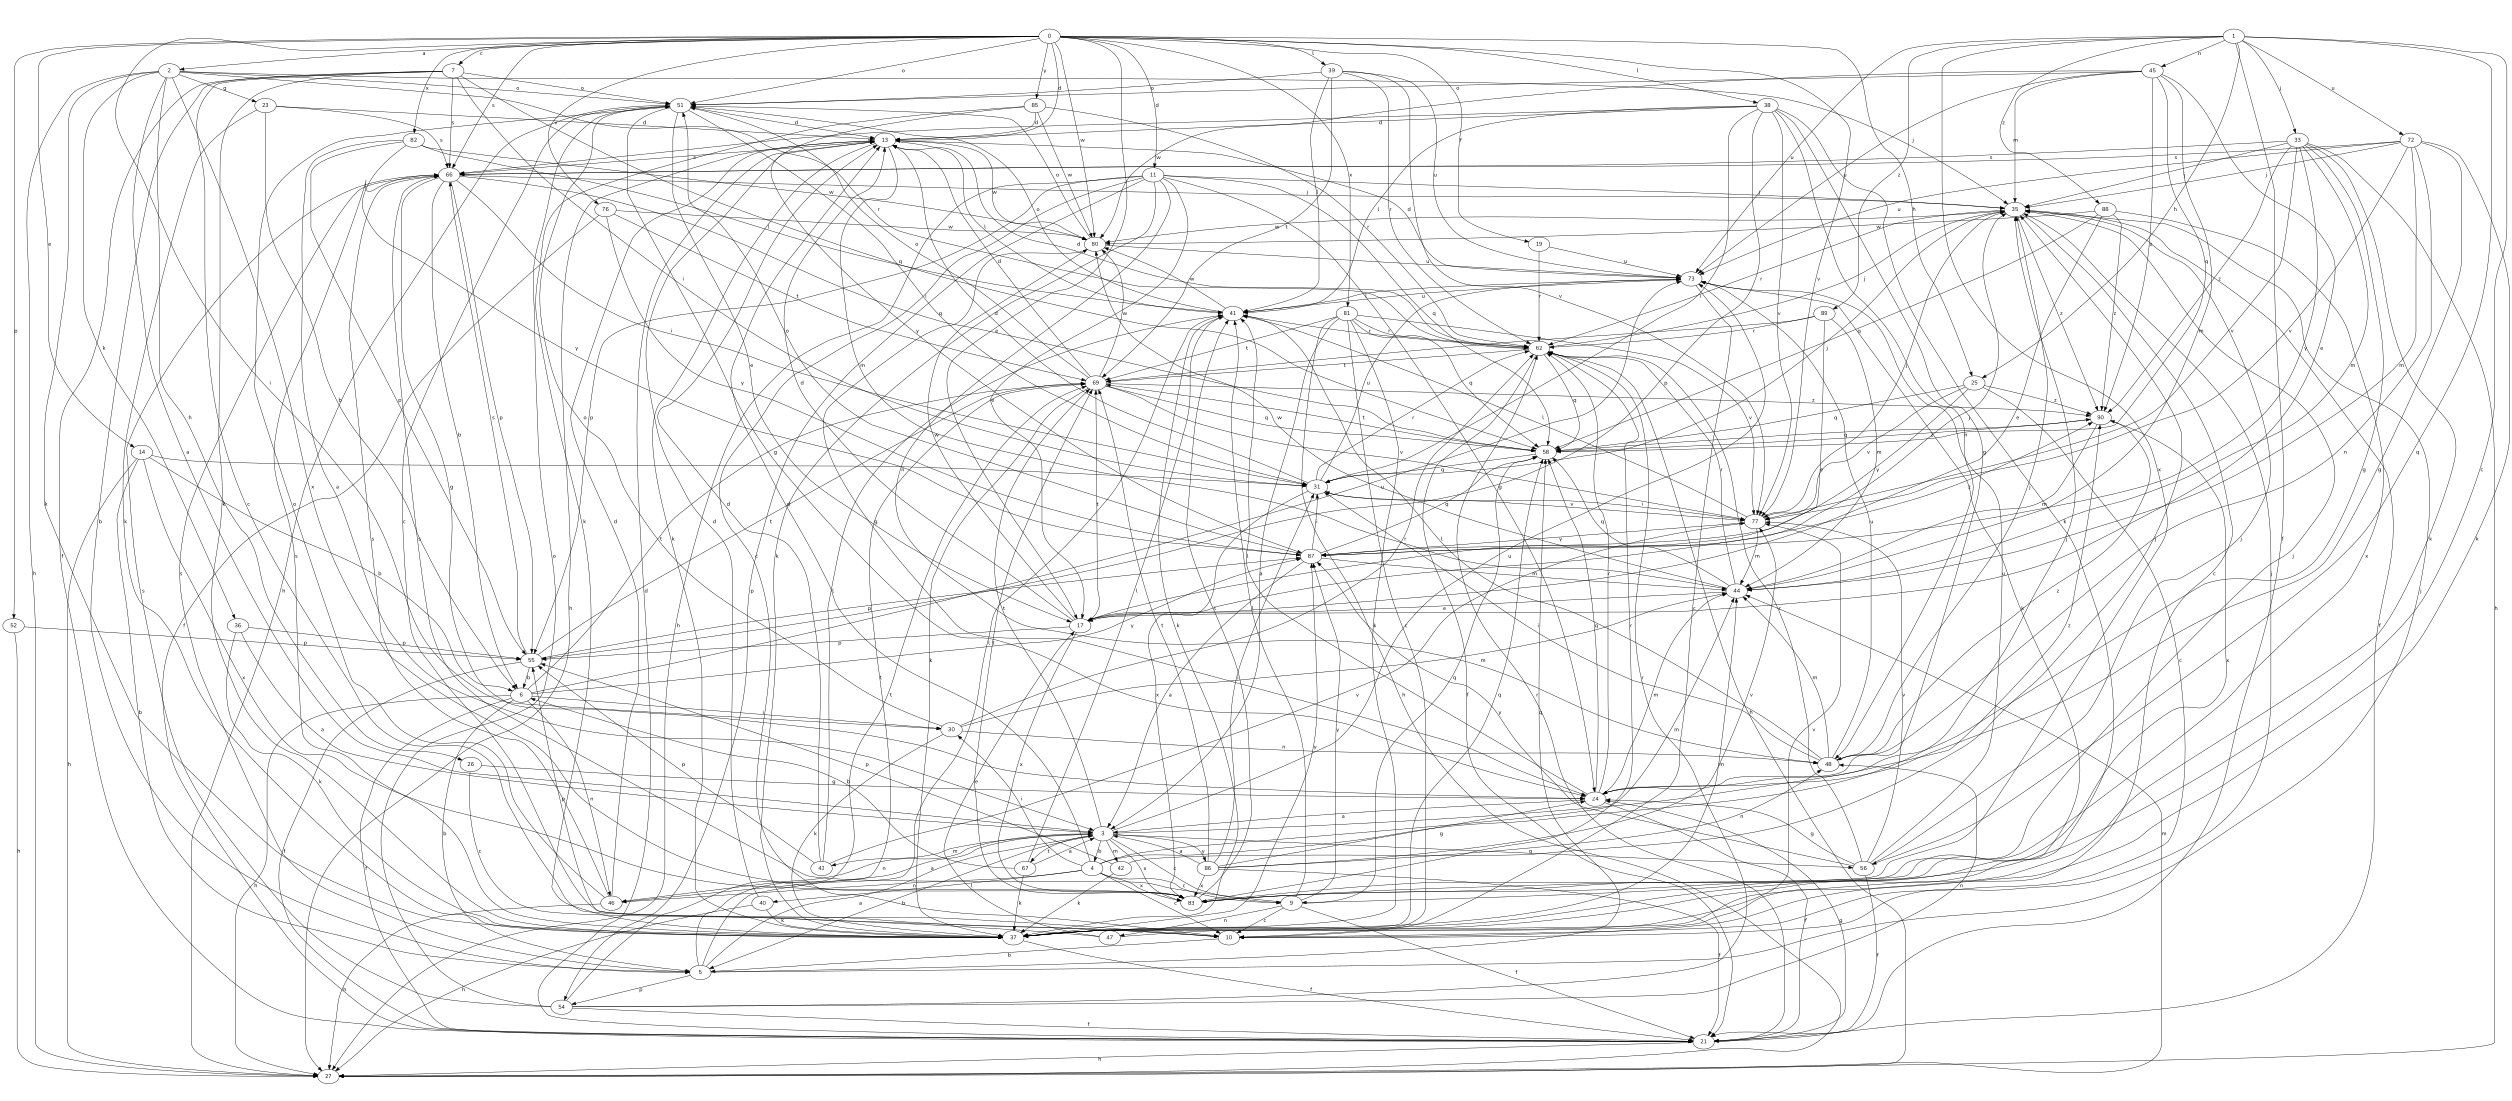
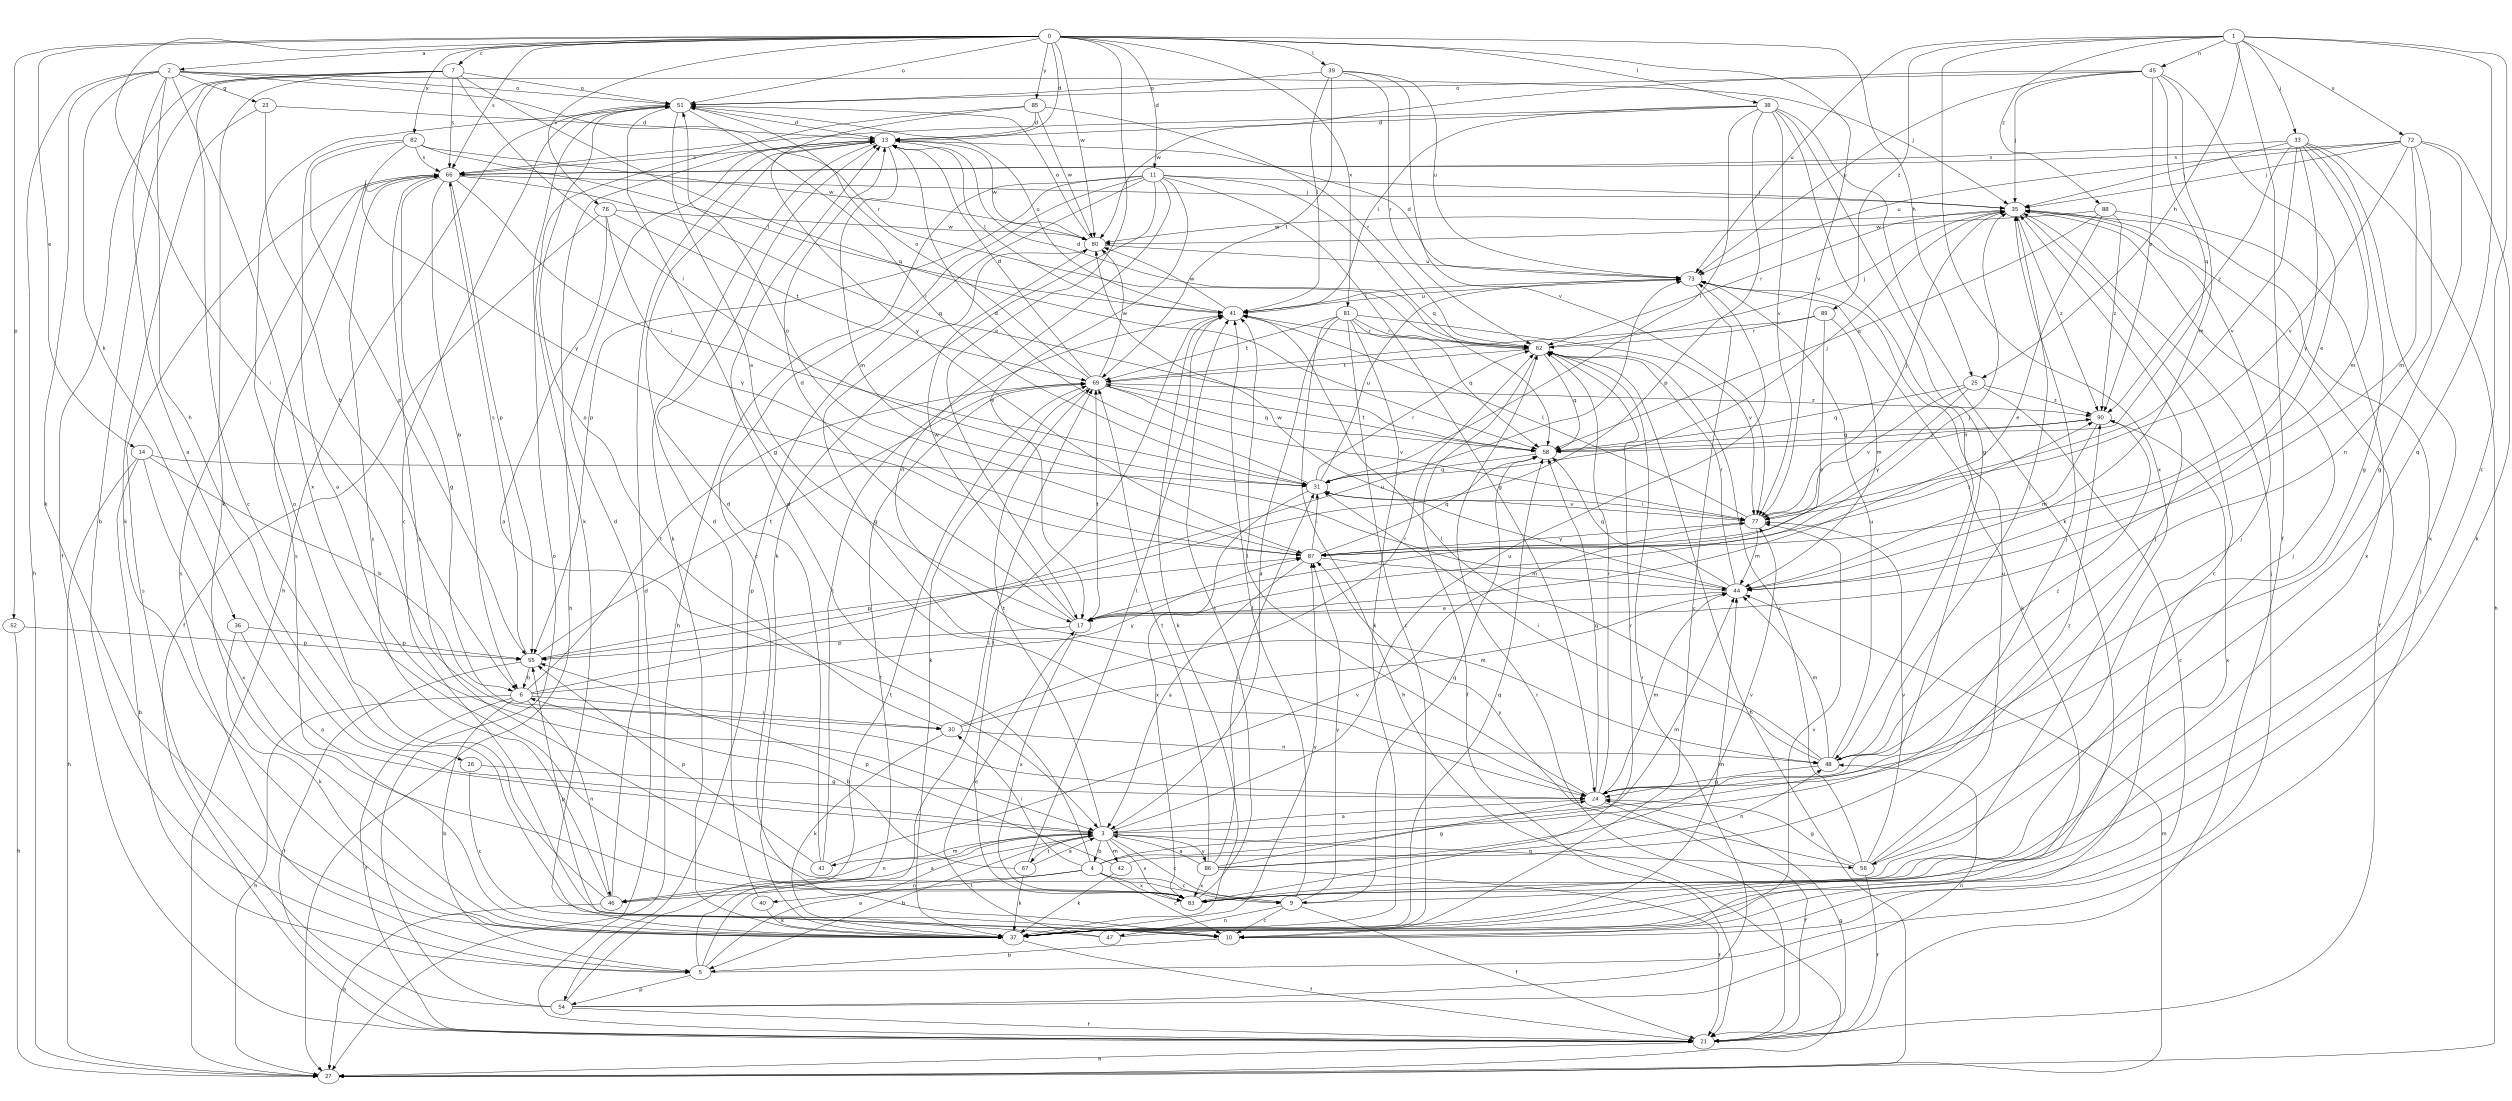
(371, 116) -> (423, 161)
(2016, 140) -> (2016, 140)
(1539, 244) -> none
none -> (657, 582)
none -> (1708, 780)
(1405, 949) -> none
(533, 959) -> none
